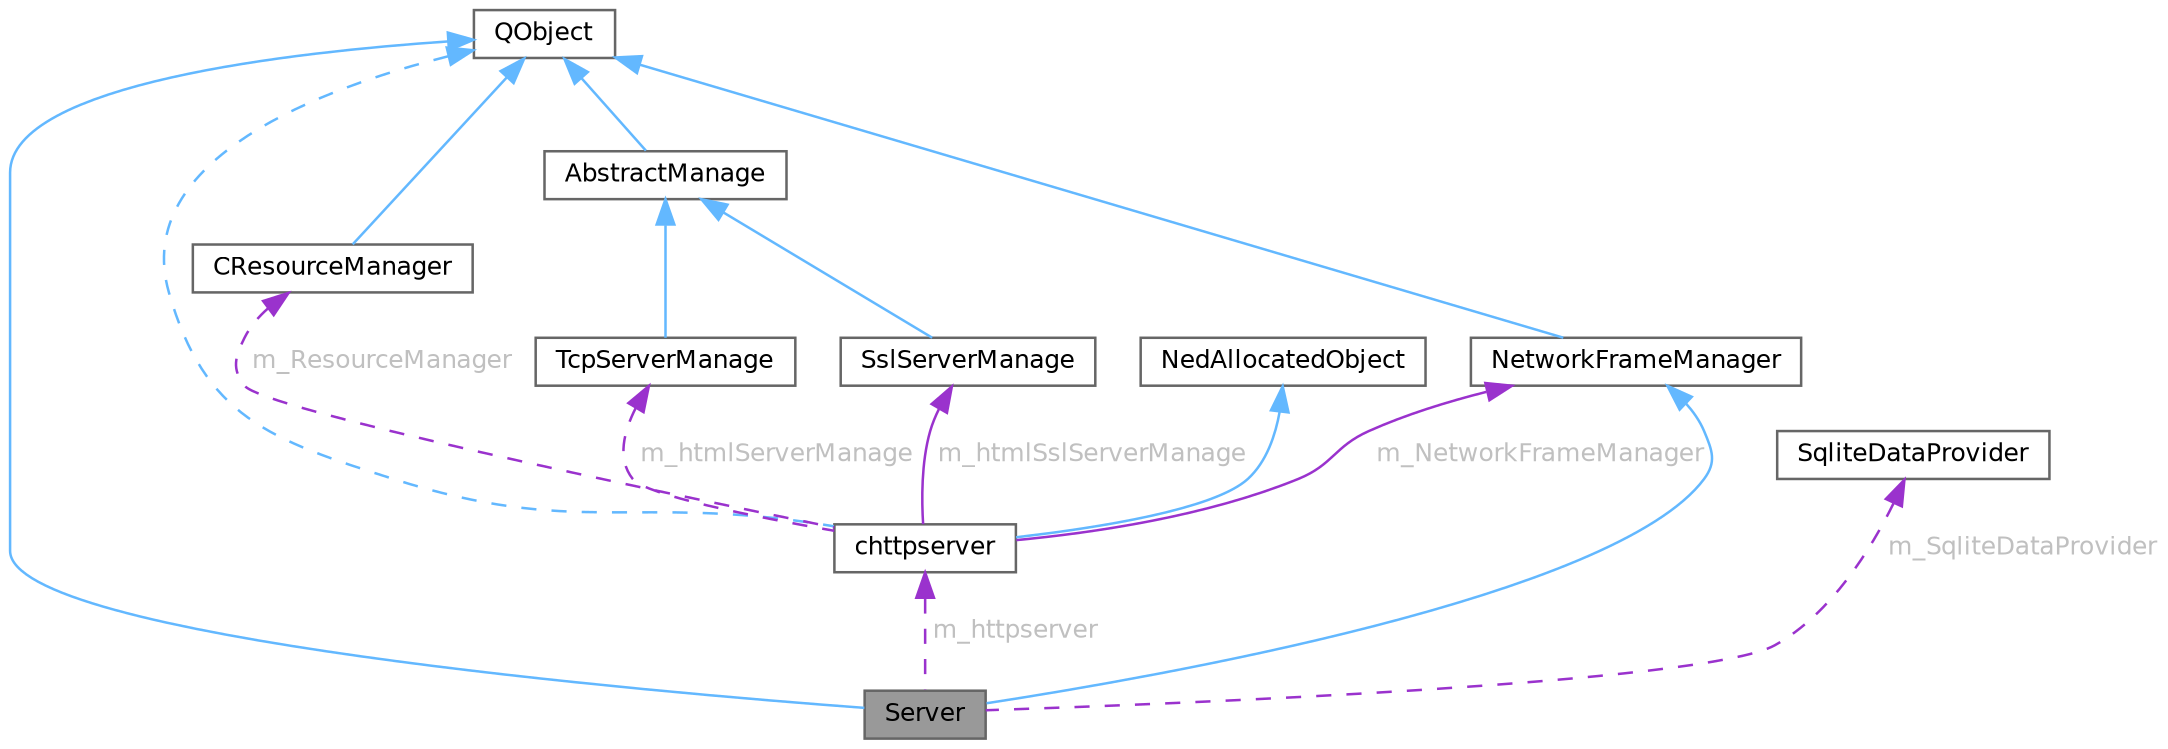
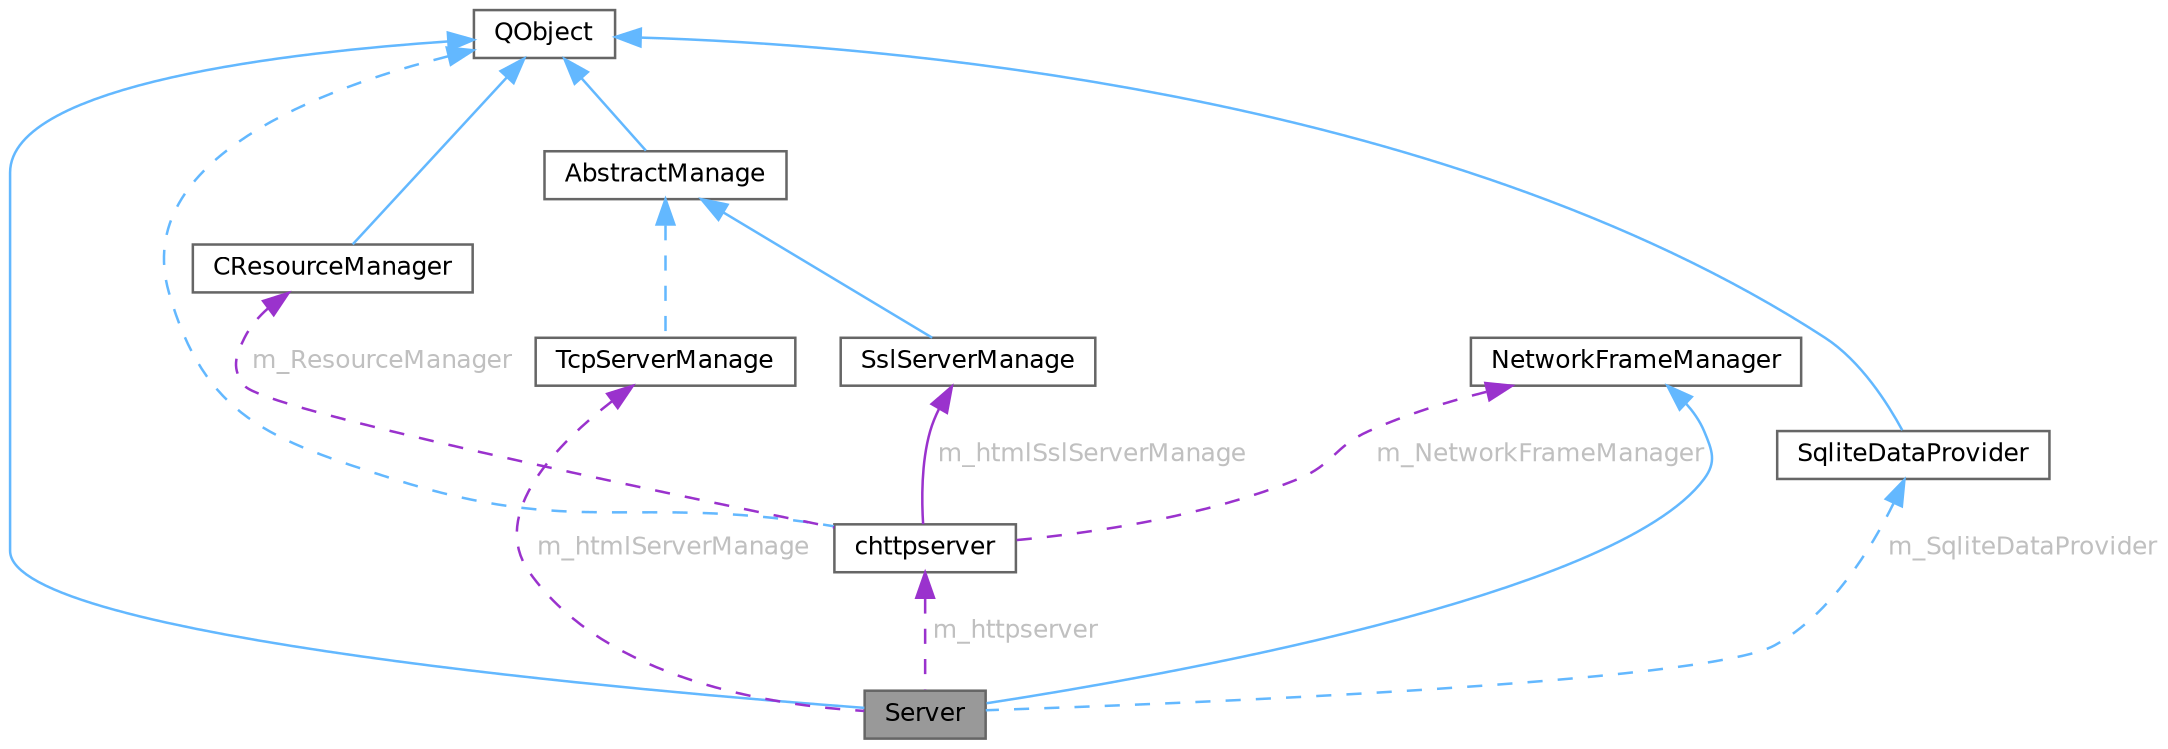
(1102, 201) -> (1312, 128)
(666, 281) -> (666, 281)
(1283, 362) -> none
(1261, 493) -> (1261, 493)
(695, 502) -> (588, 629)
(1476, 686) -> (1476, 686)
